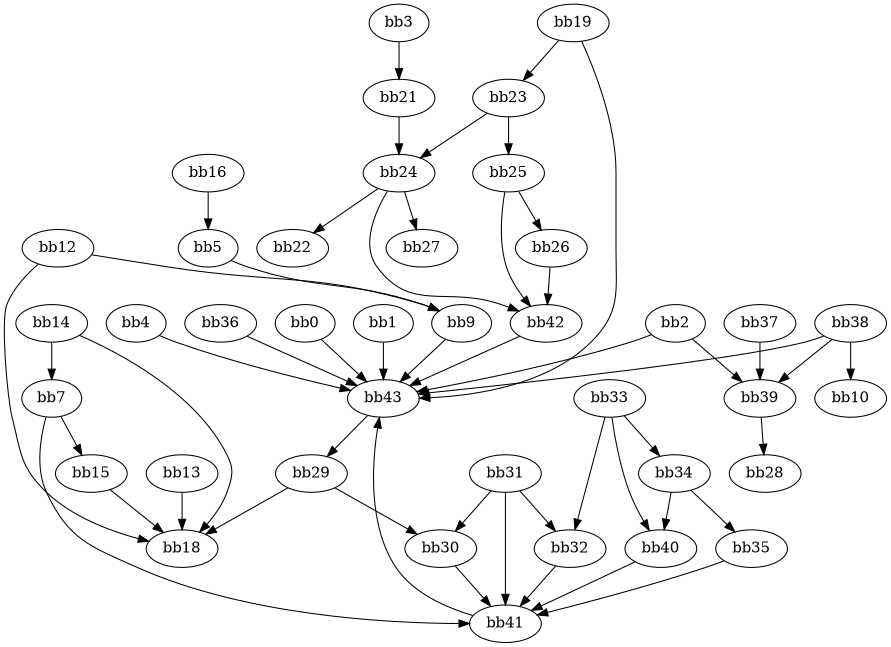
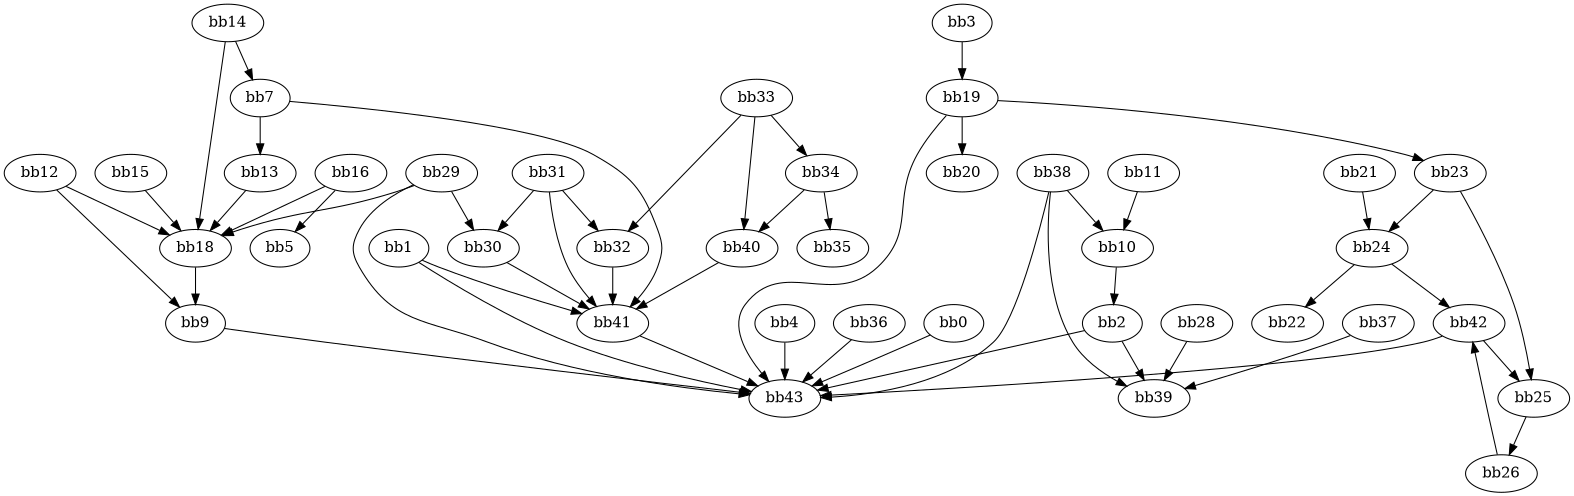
(399, 55) -> (962, 55)
none -> (962, 173)
none -> (1144, 173)
none -> (278, 208)
(422, 248) -> none
(502, 248) -> (1498, 357)
none -> (1115, 281)
(330, 285) -> (196, 281)
(69, 431) -> (260, 130)
(762, 431) -> (1178, 356)
(351, 432) -> (484, 341)
(636, 589) -> (496, 287)
